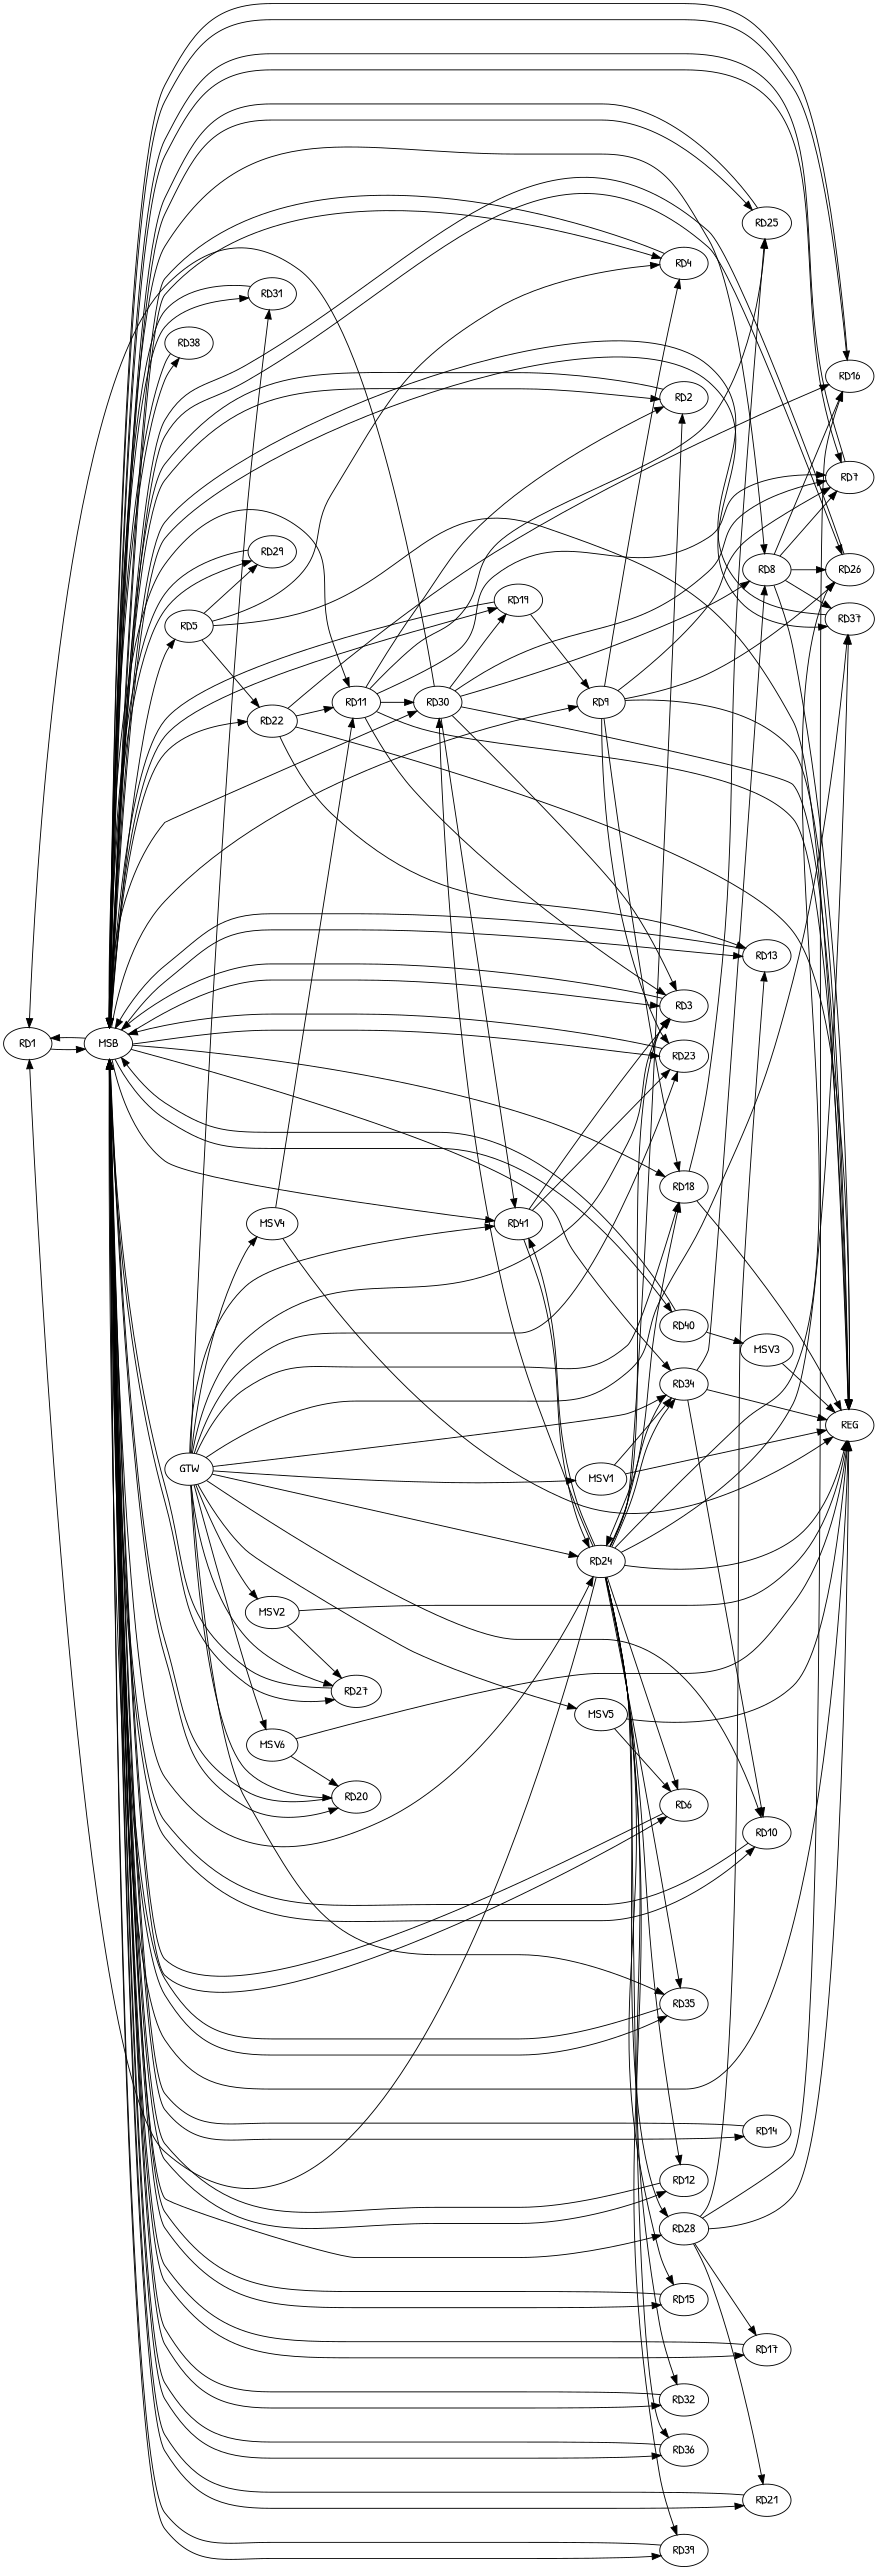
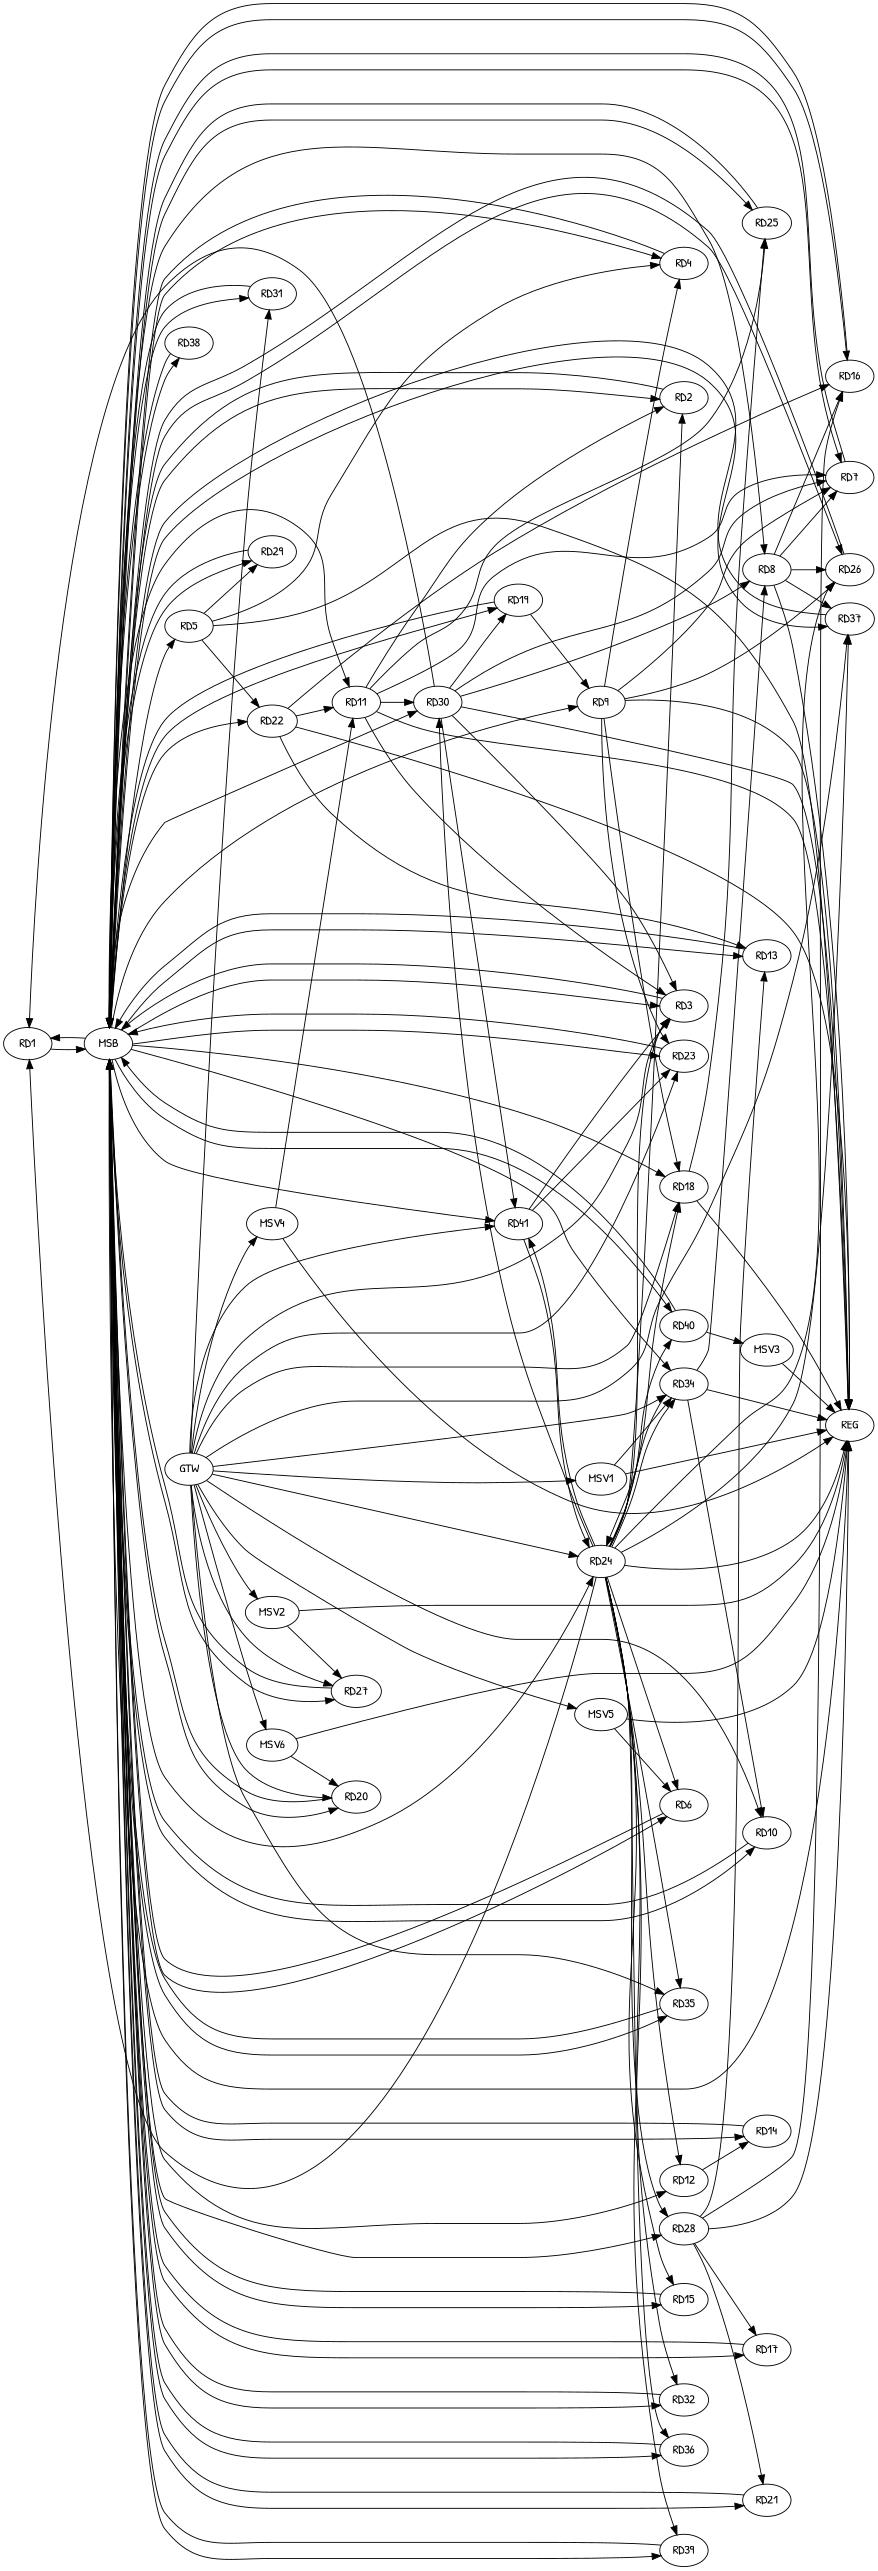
none -> (639, 1447)
(193, 2173) -> (724, 2156)
